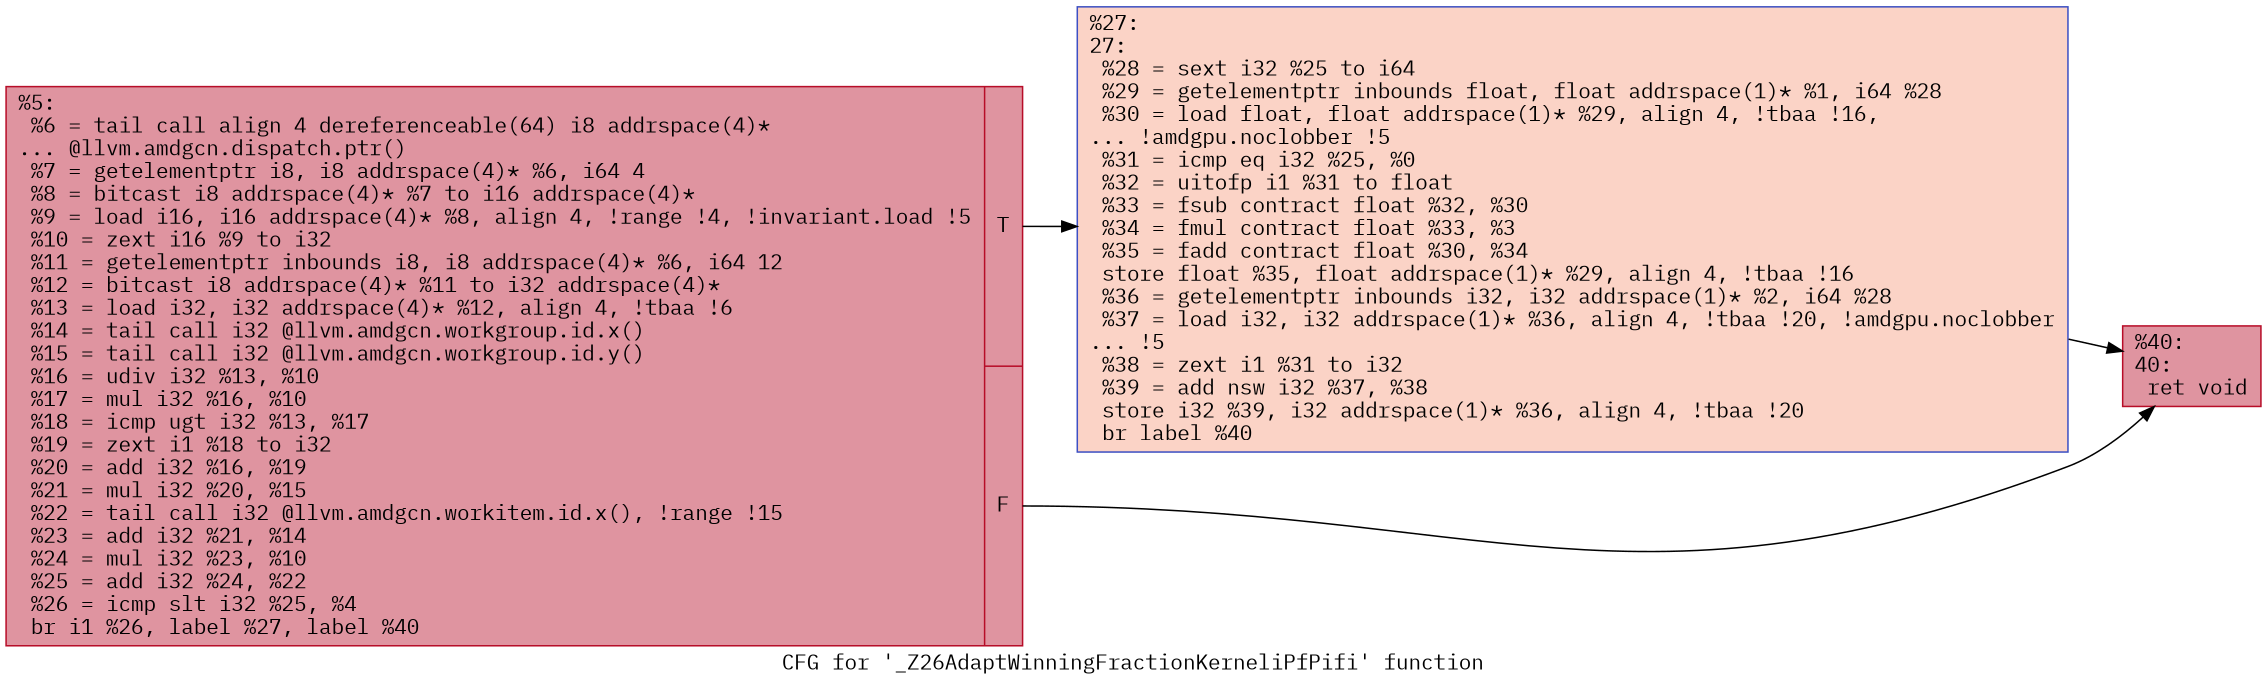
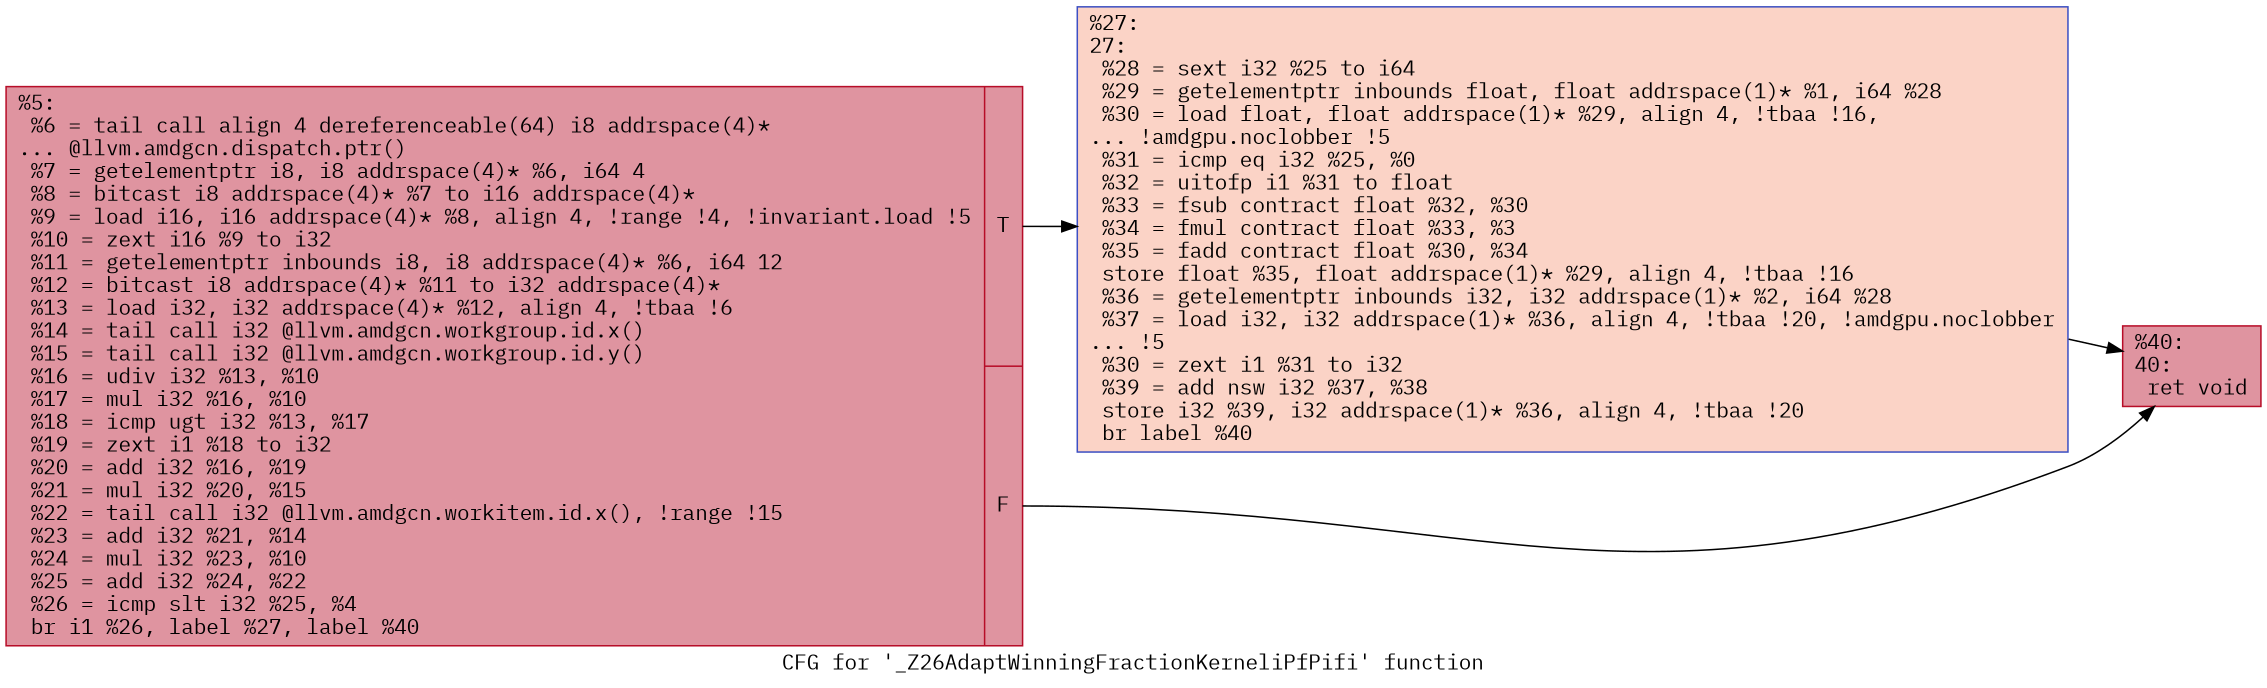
(1247, 365) -> (1247, 365)
